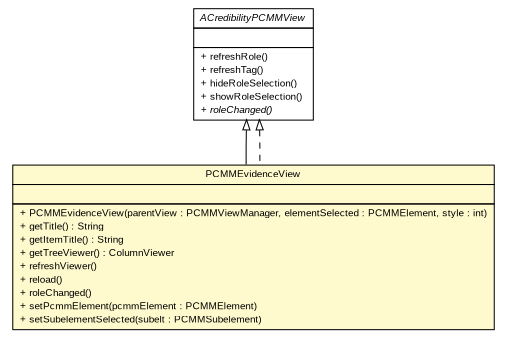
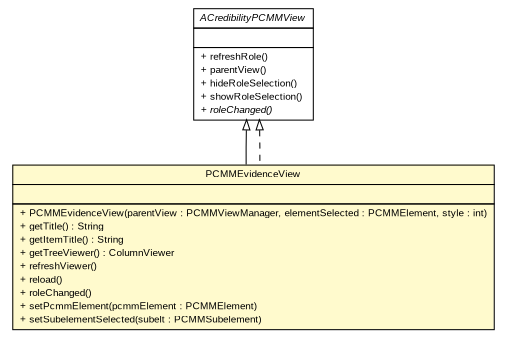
(232, 70) -> (234, 70)
